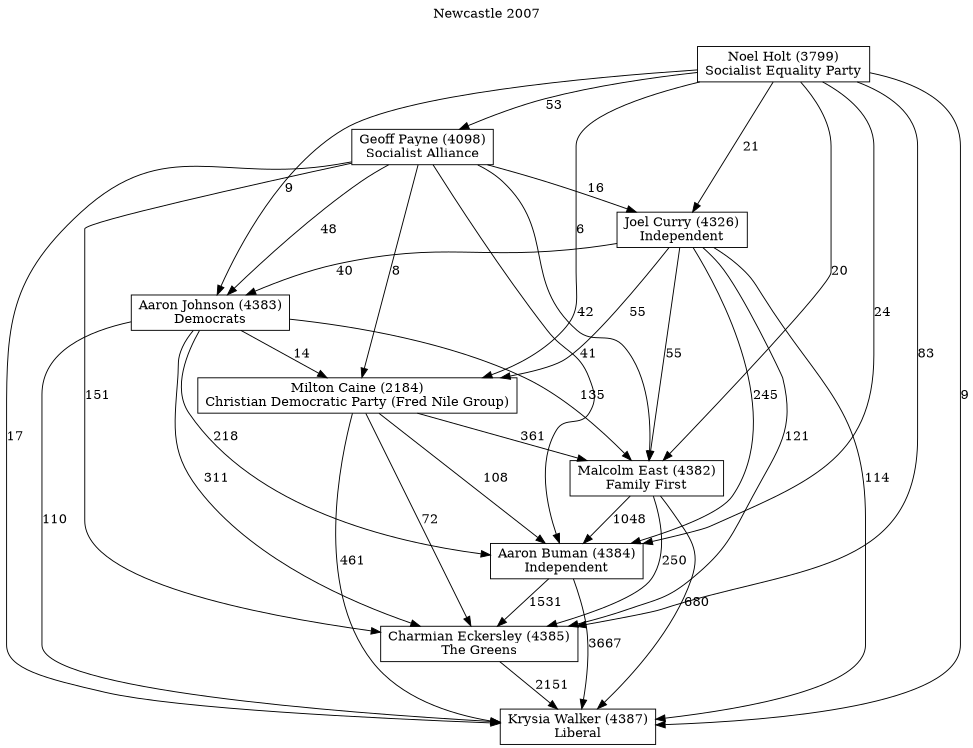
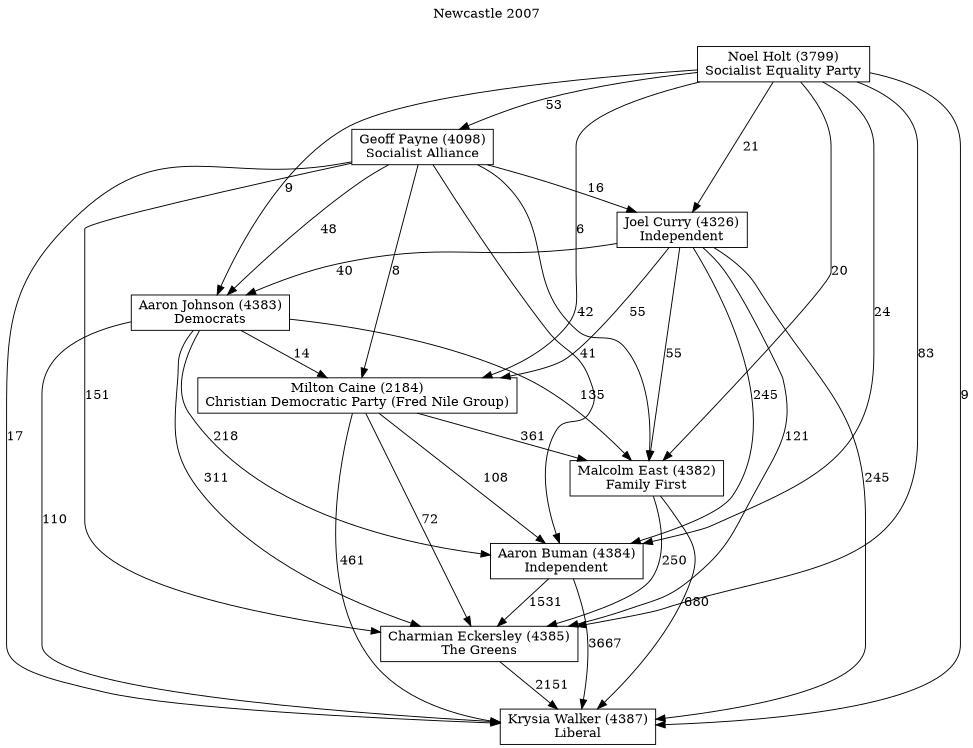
(878, 478) -> (878, 478)
(610, 516) -> none
